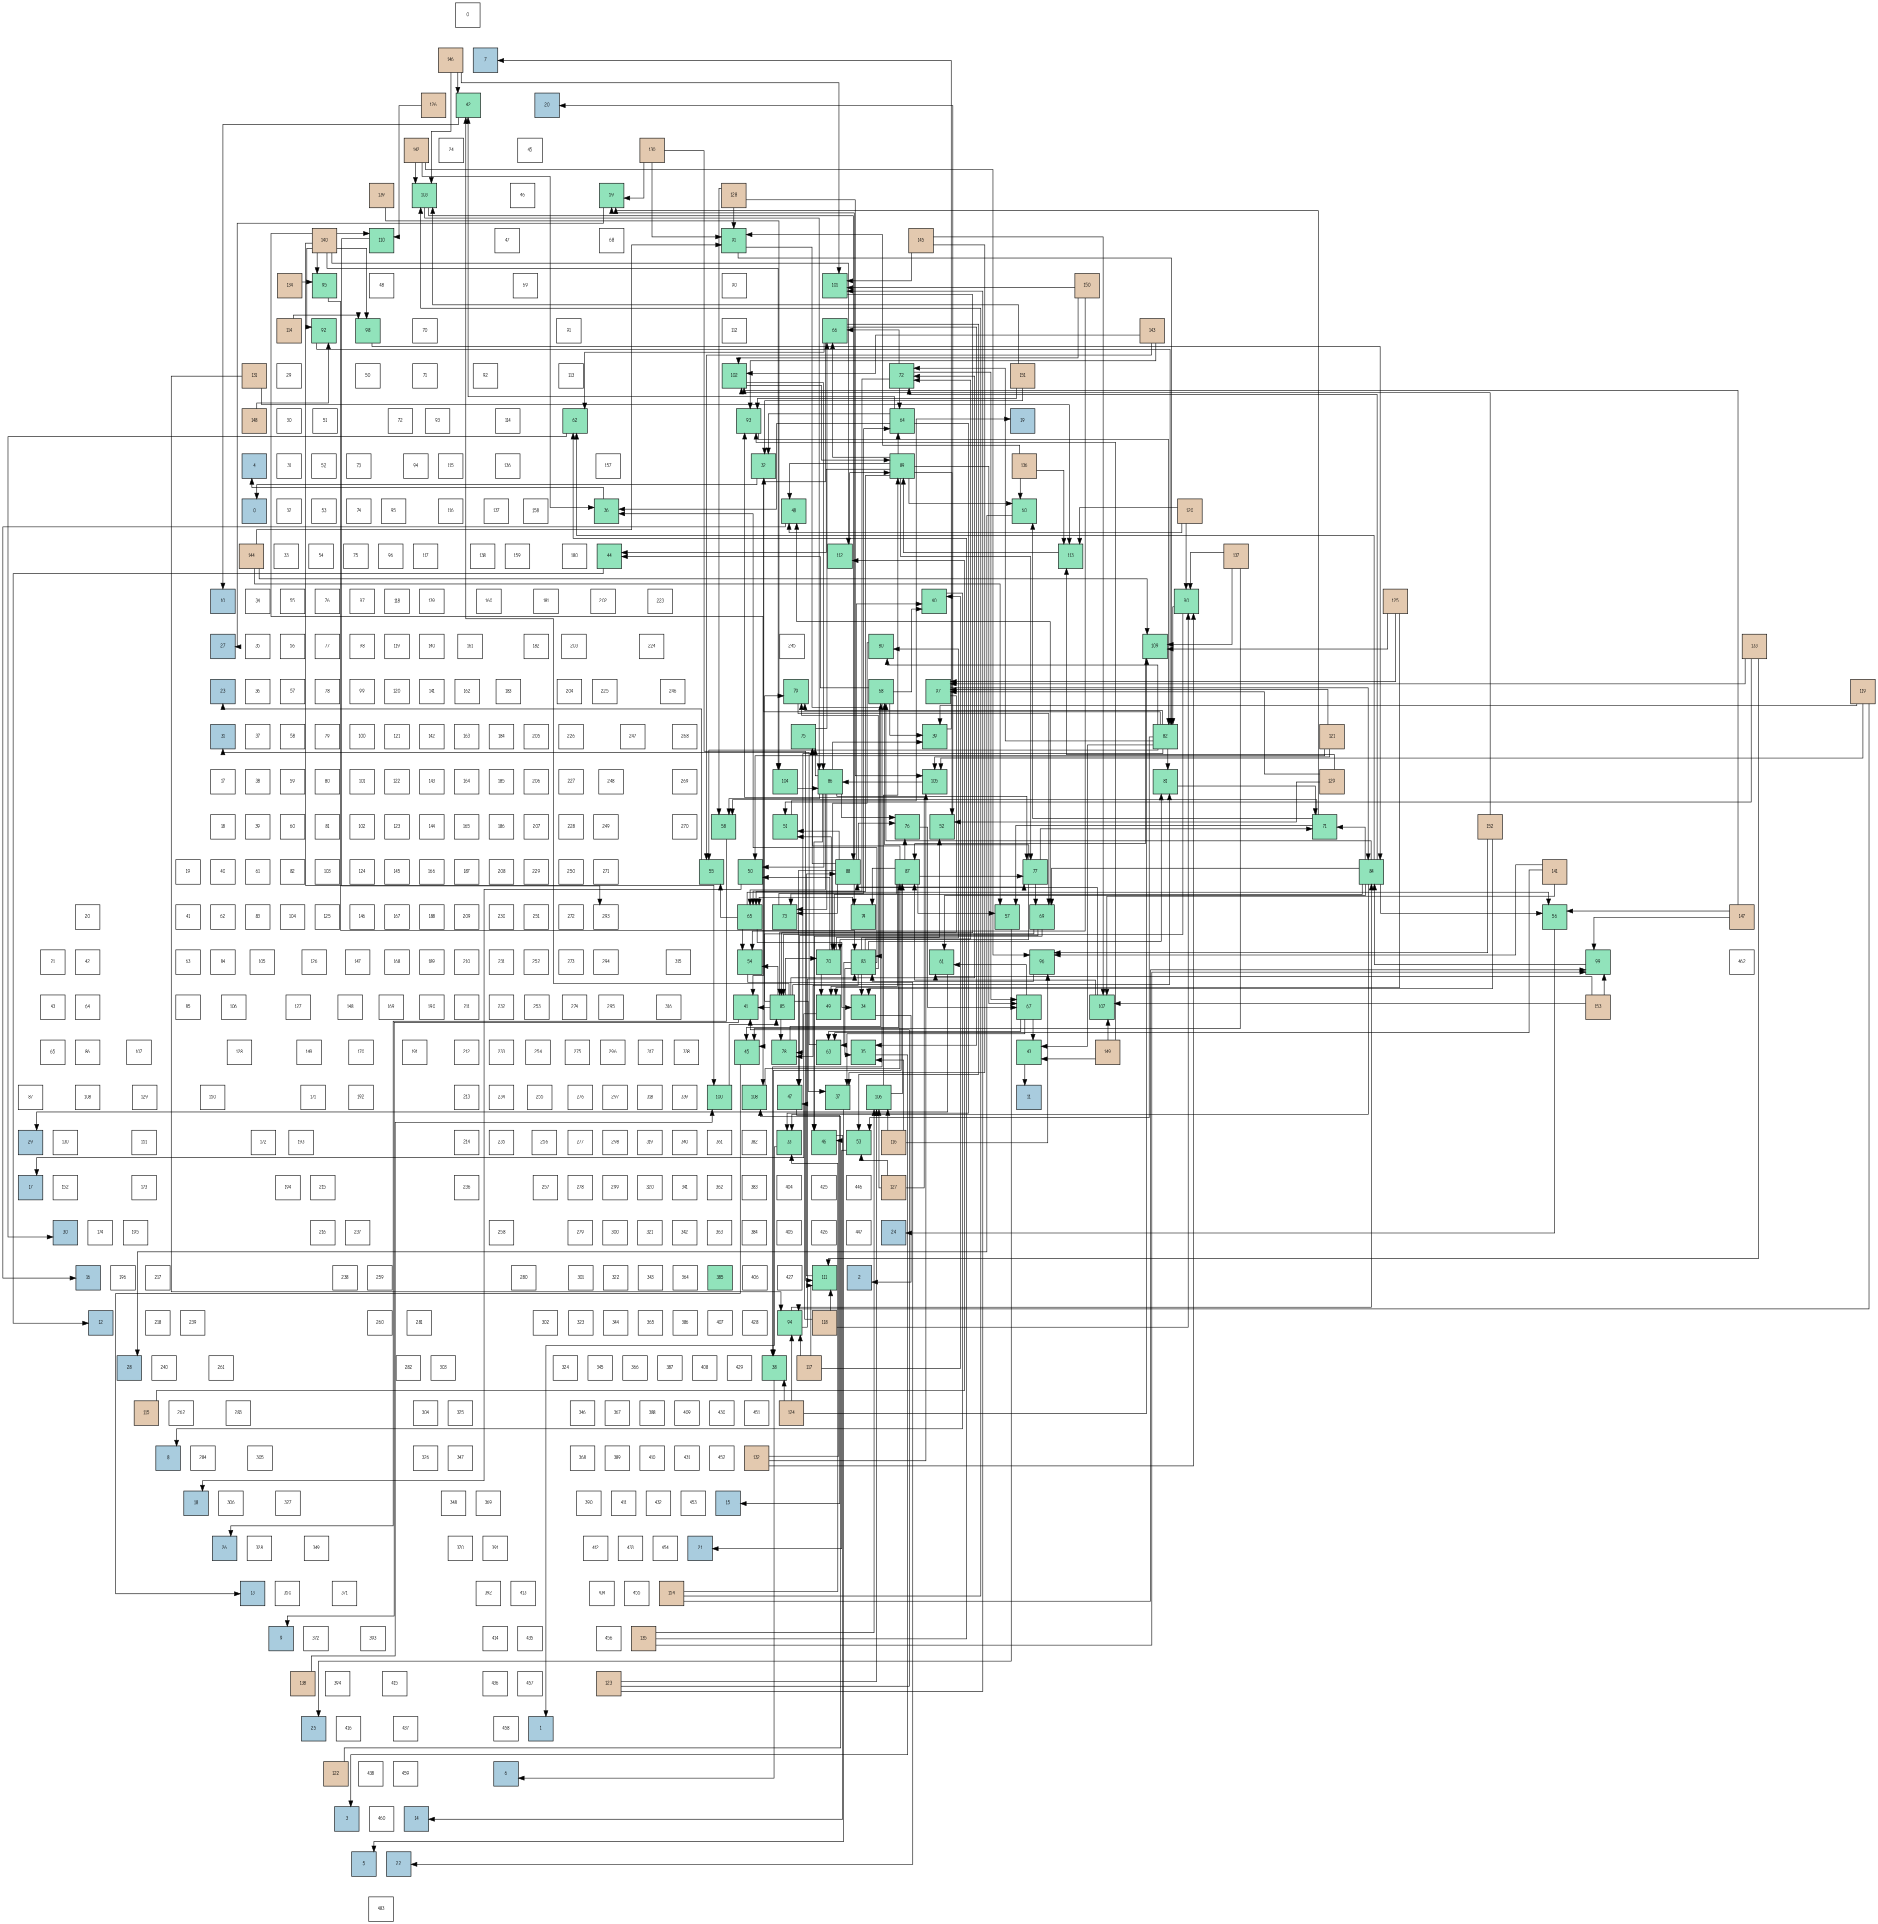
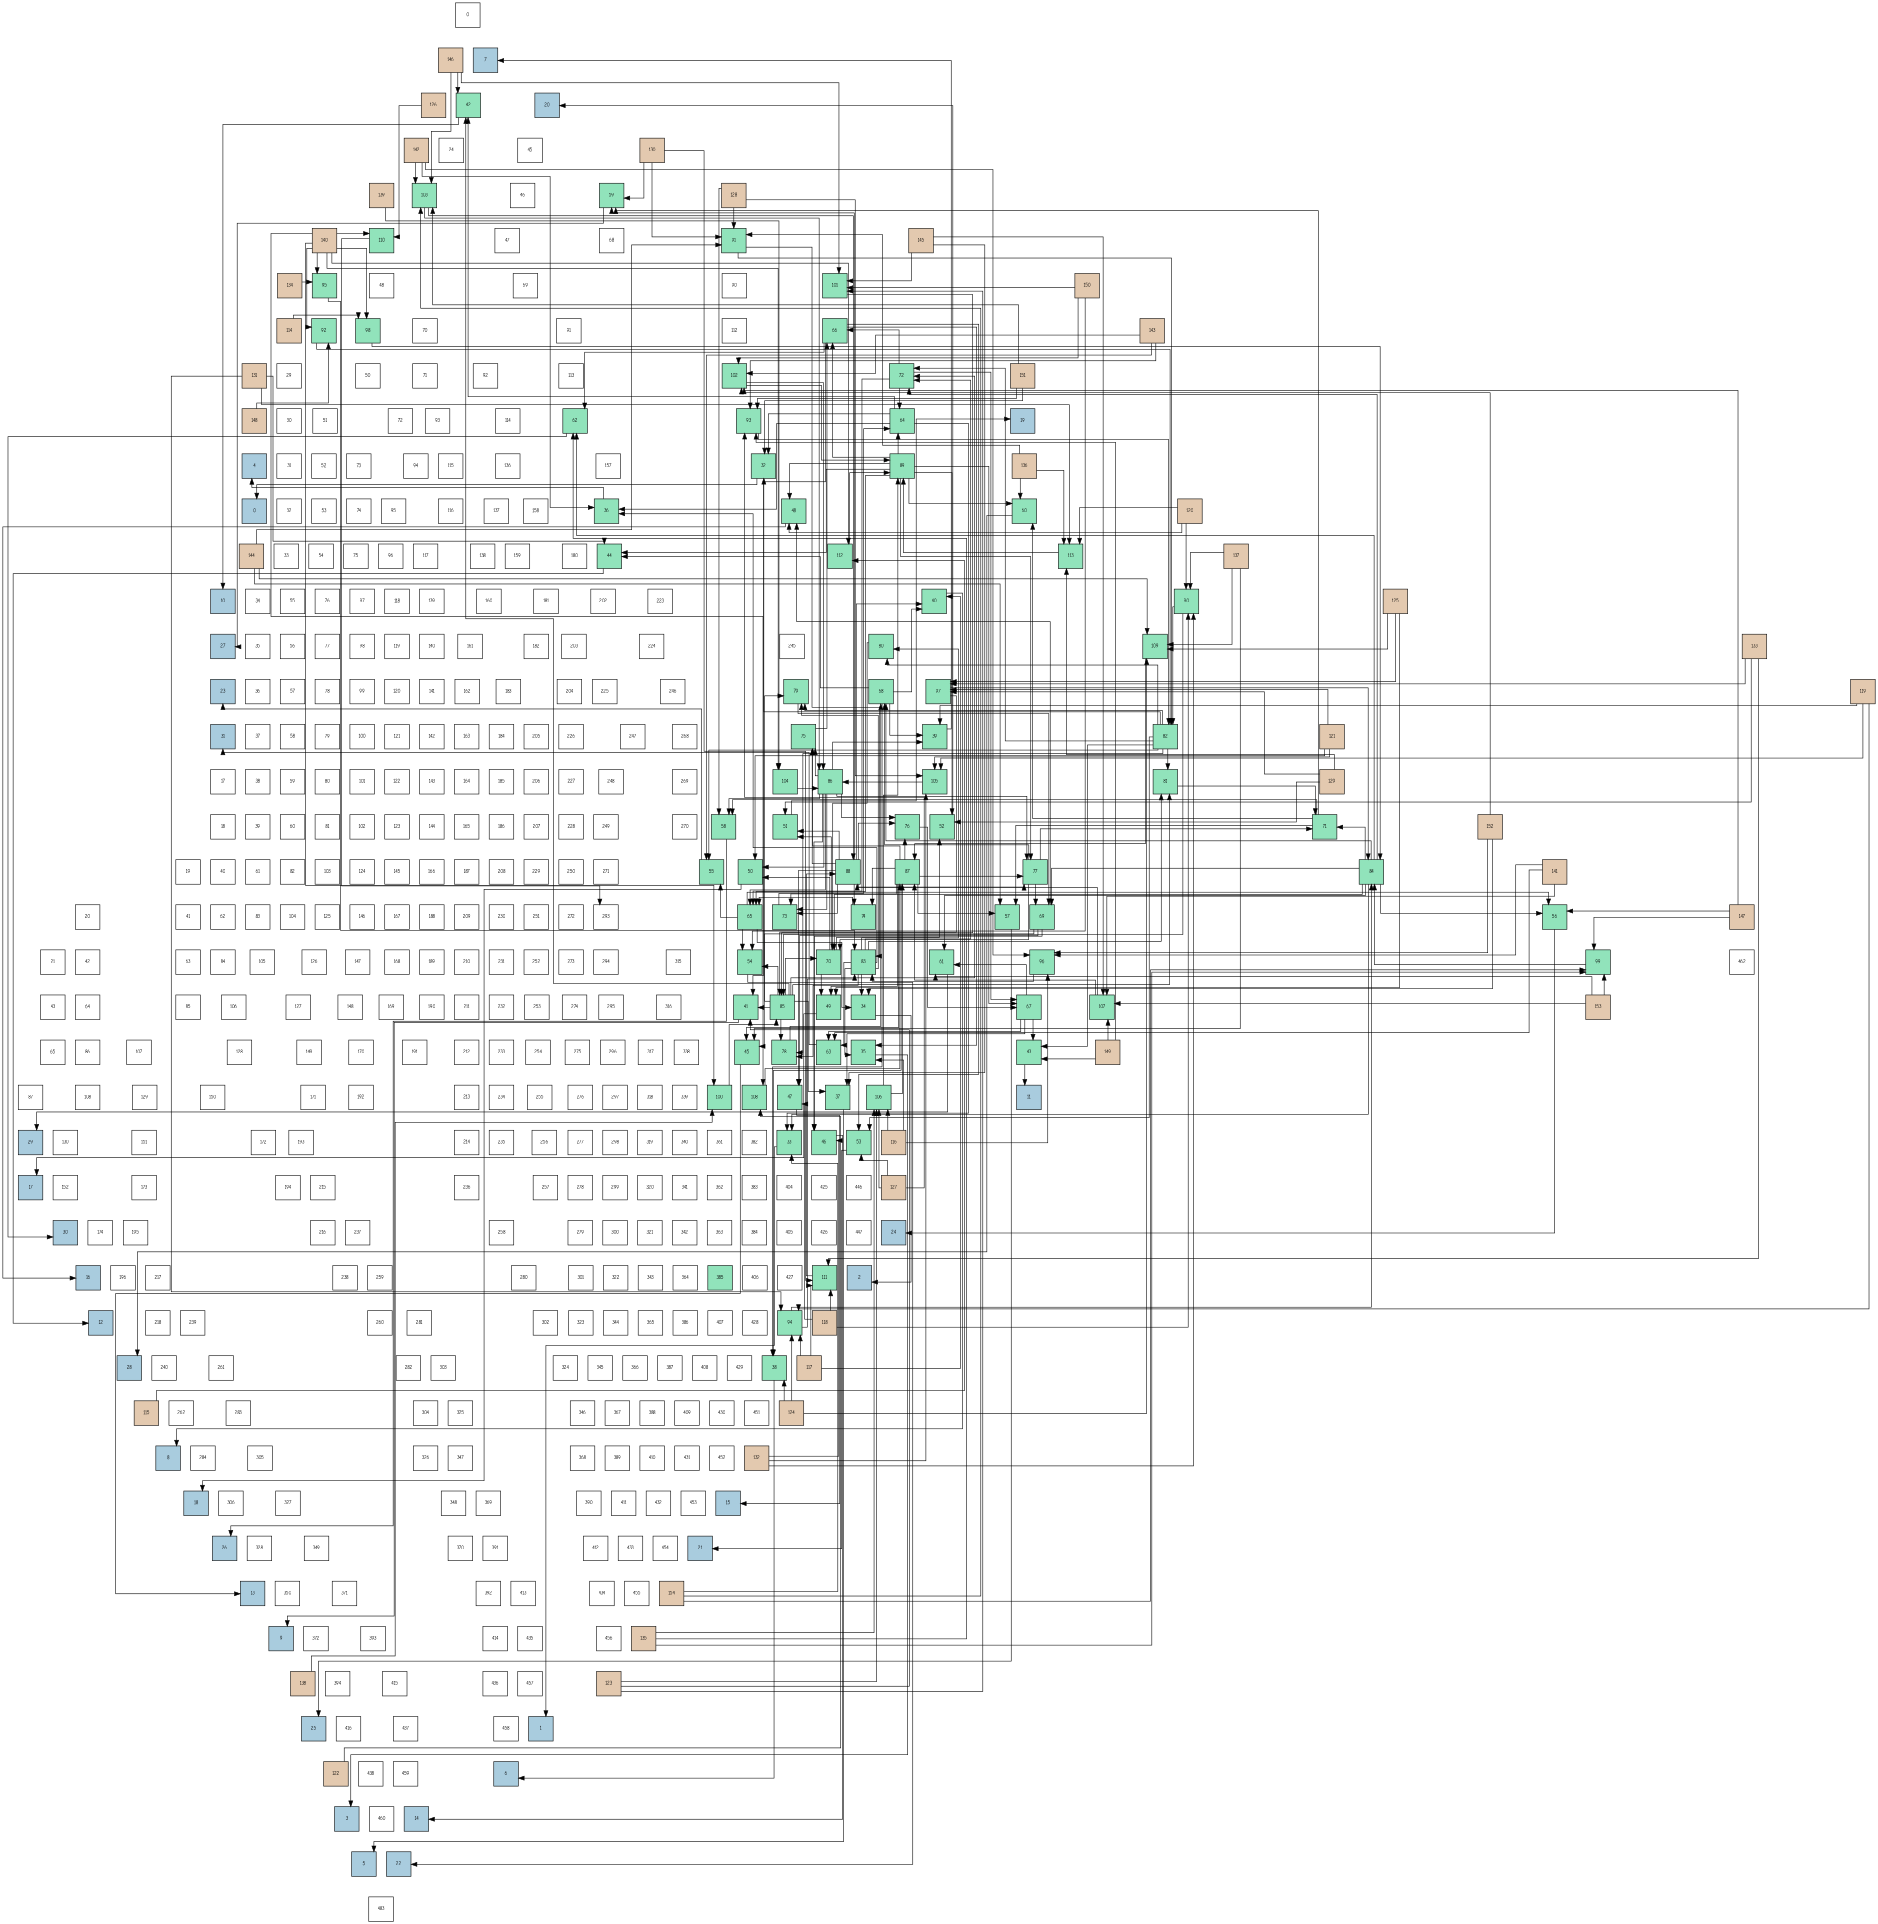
none -> (353, 541)
